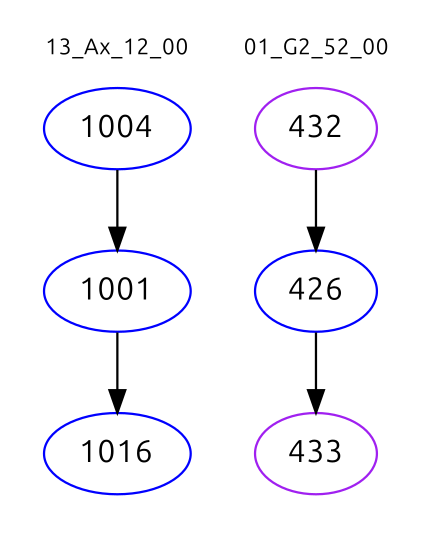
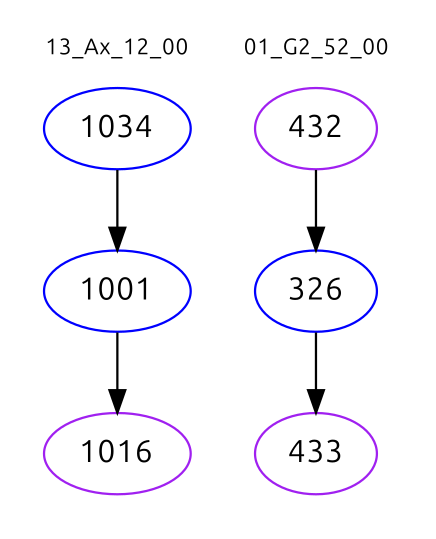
(117, 129) -> (117, 129)
(316, 291) -> (316, 291)
(117, 454) -> (117, 454)
